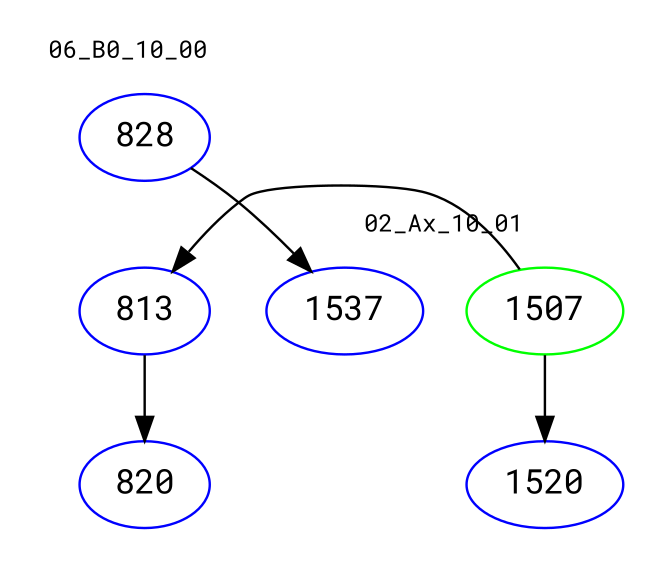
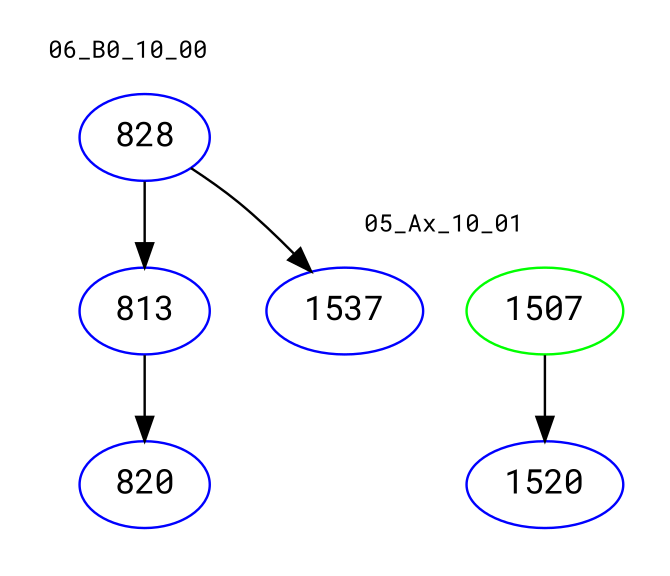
(357, 186) -> (145, 212)
(445, 225) -> (445, 225)
